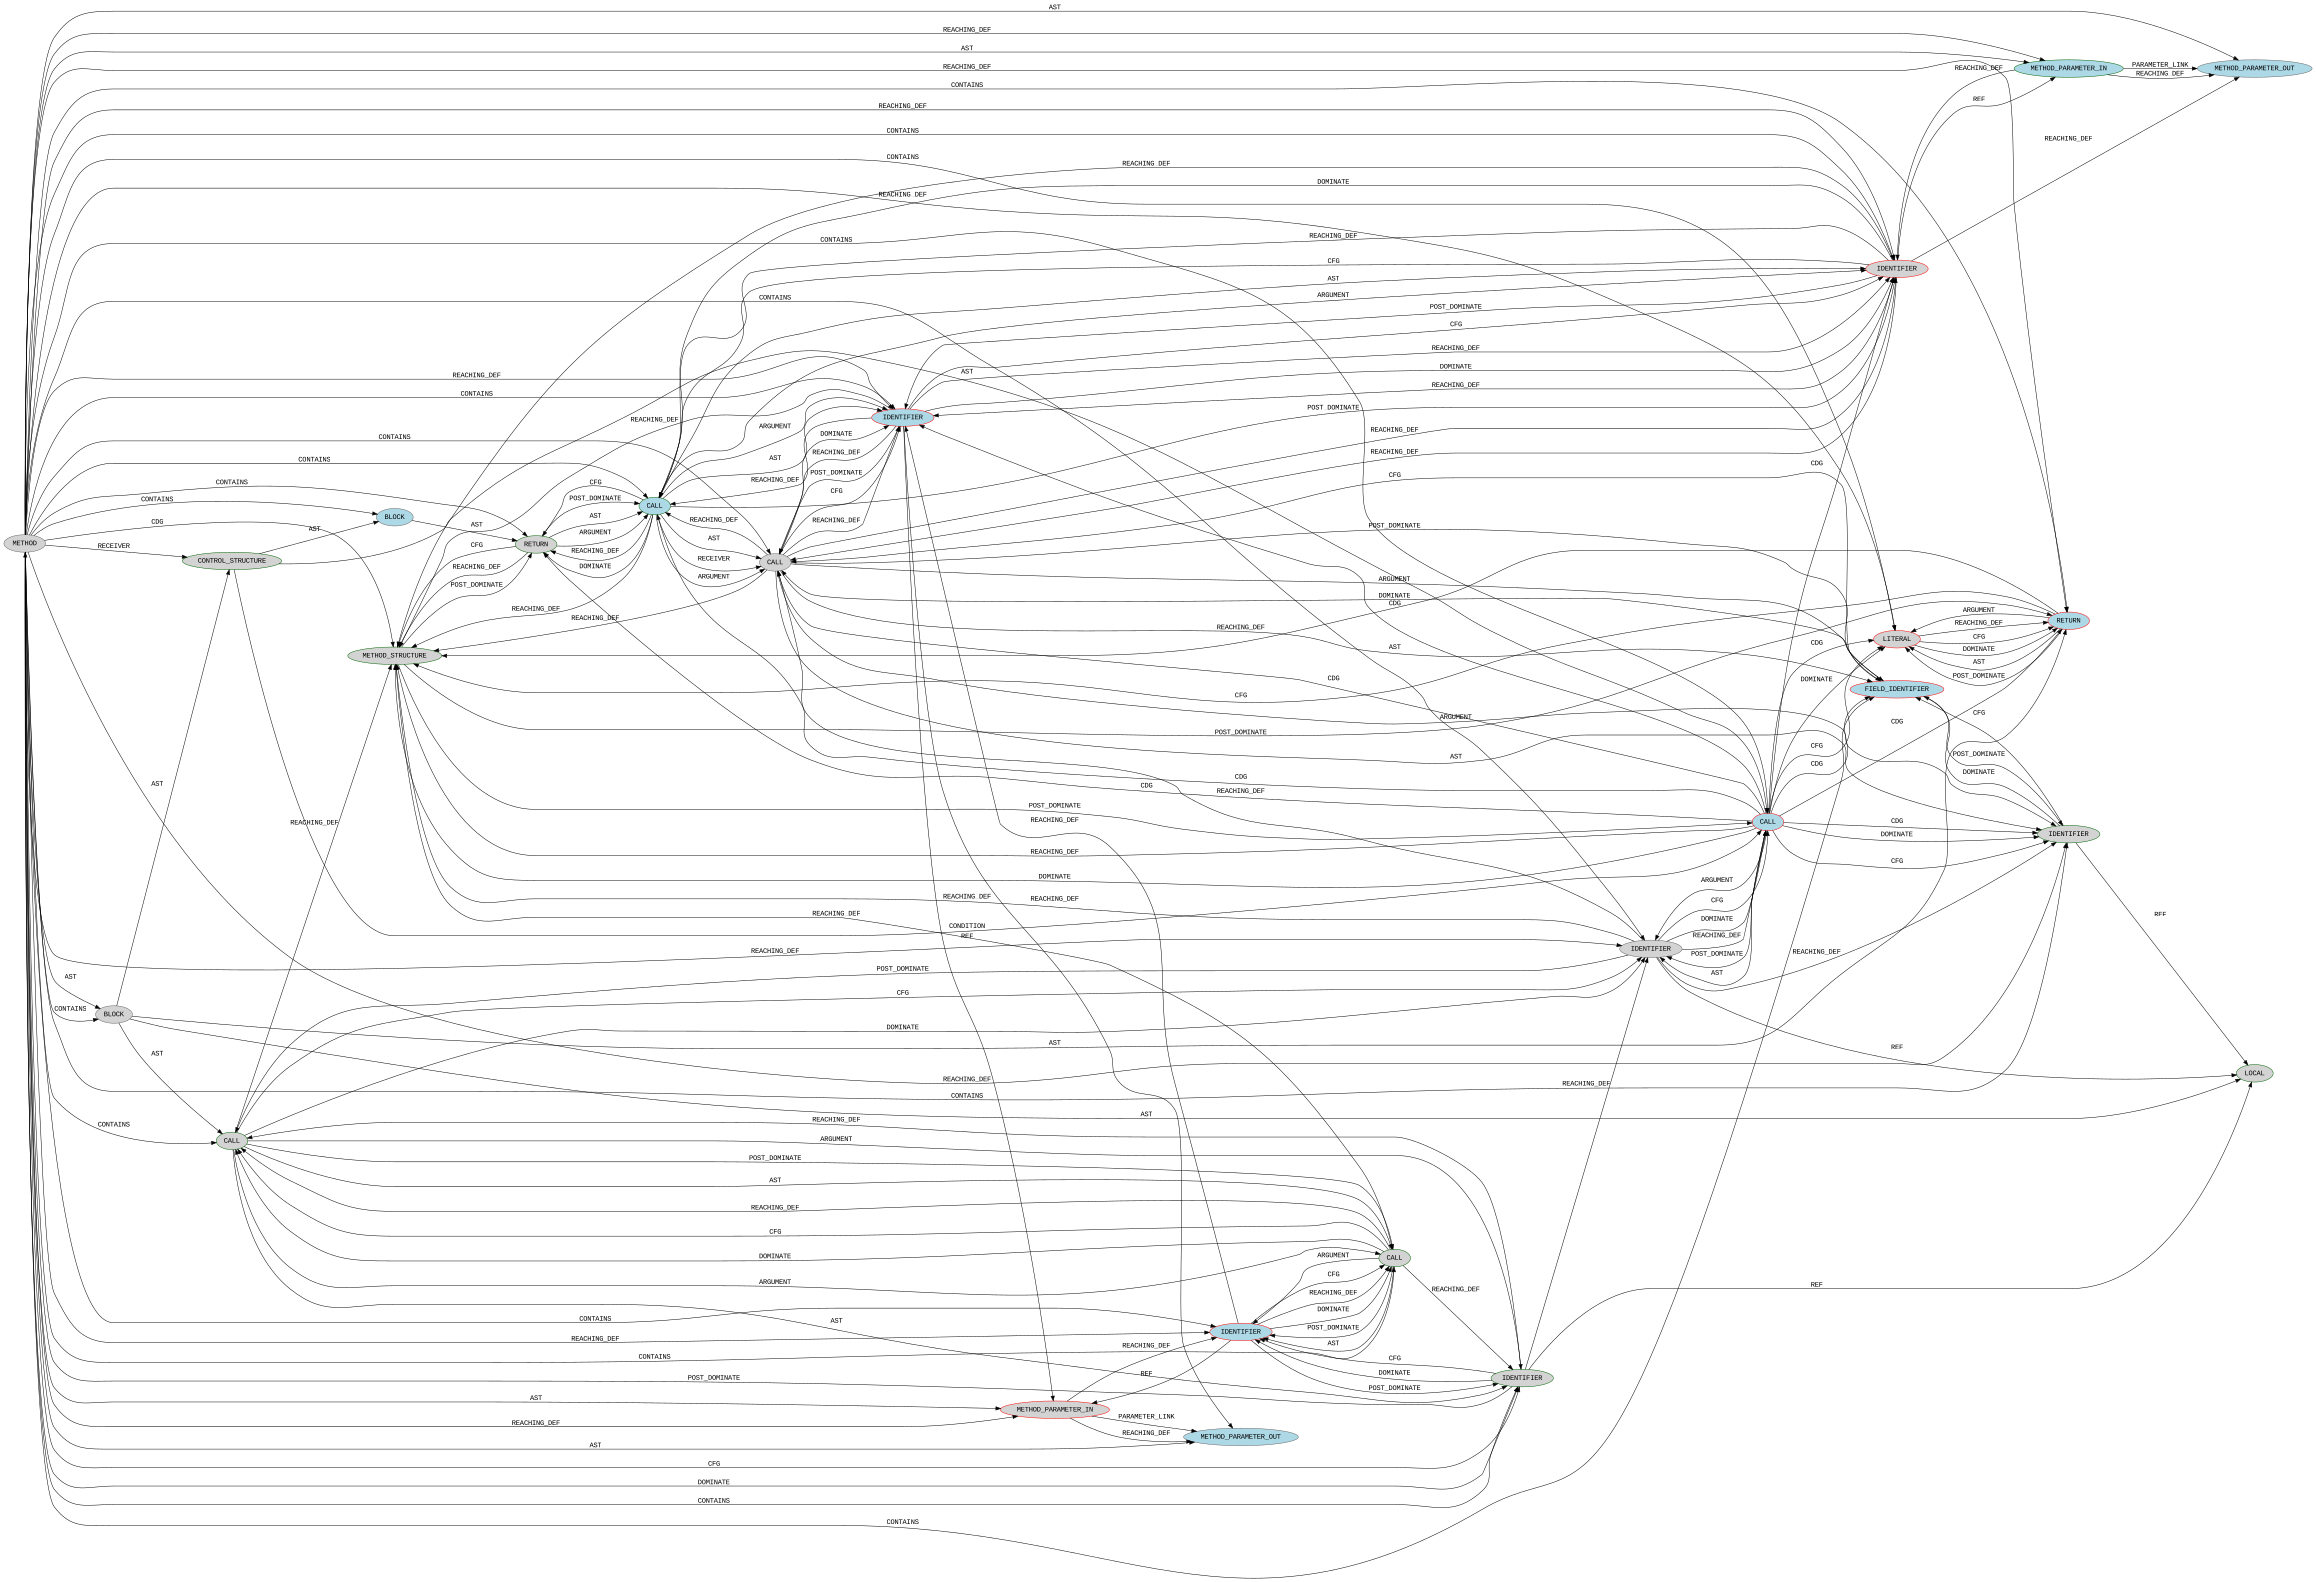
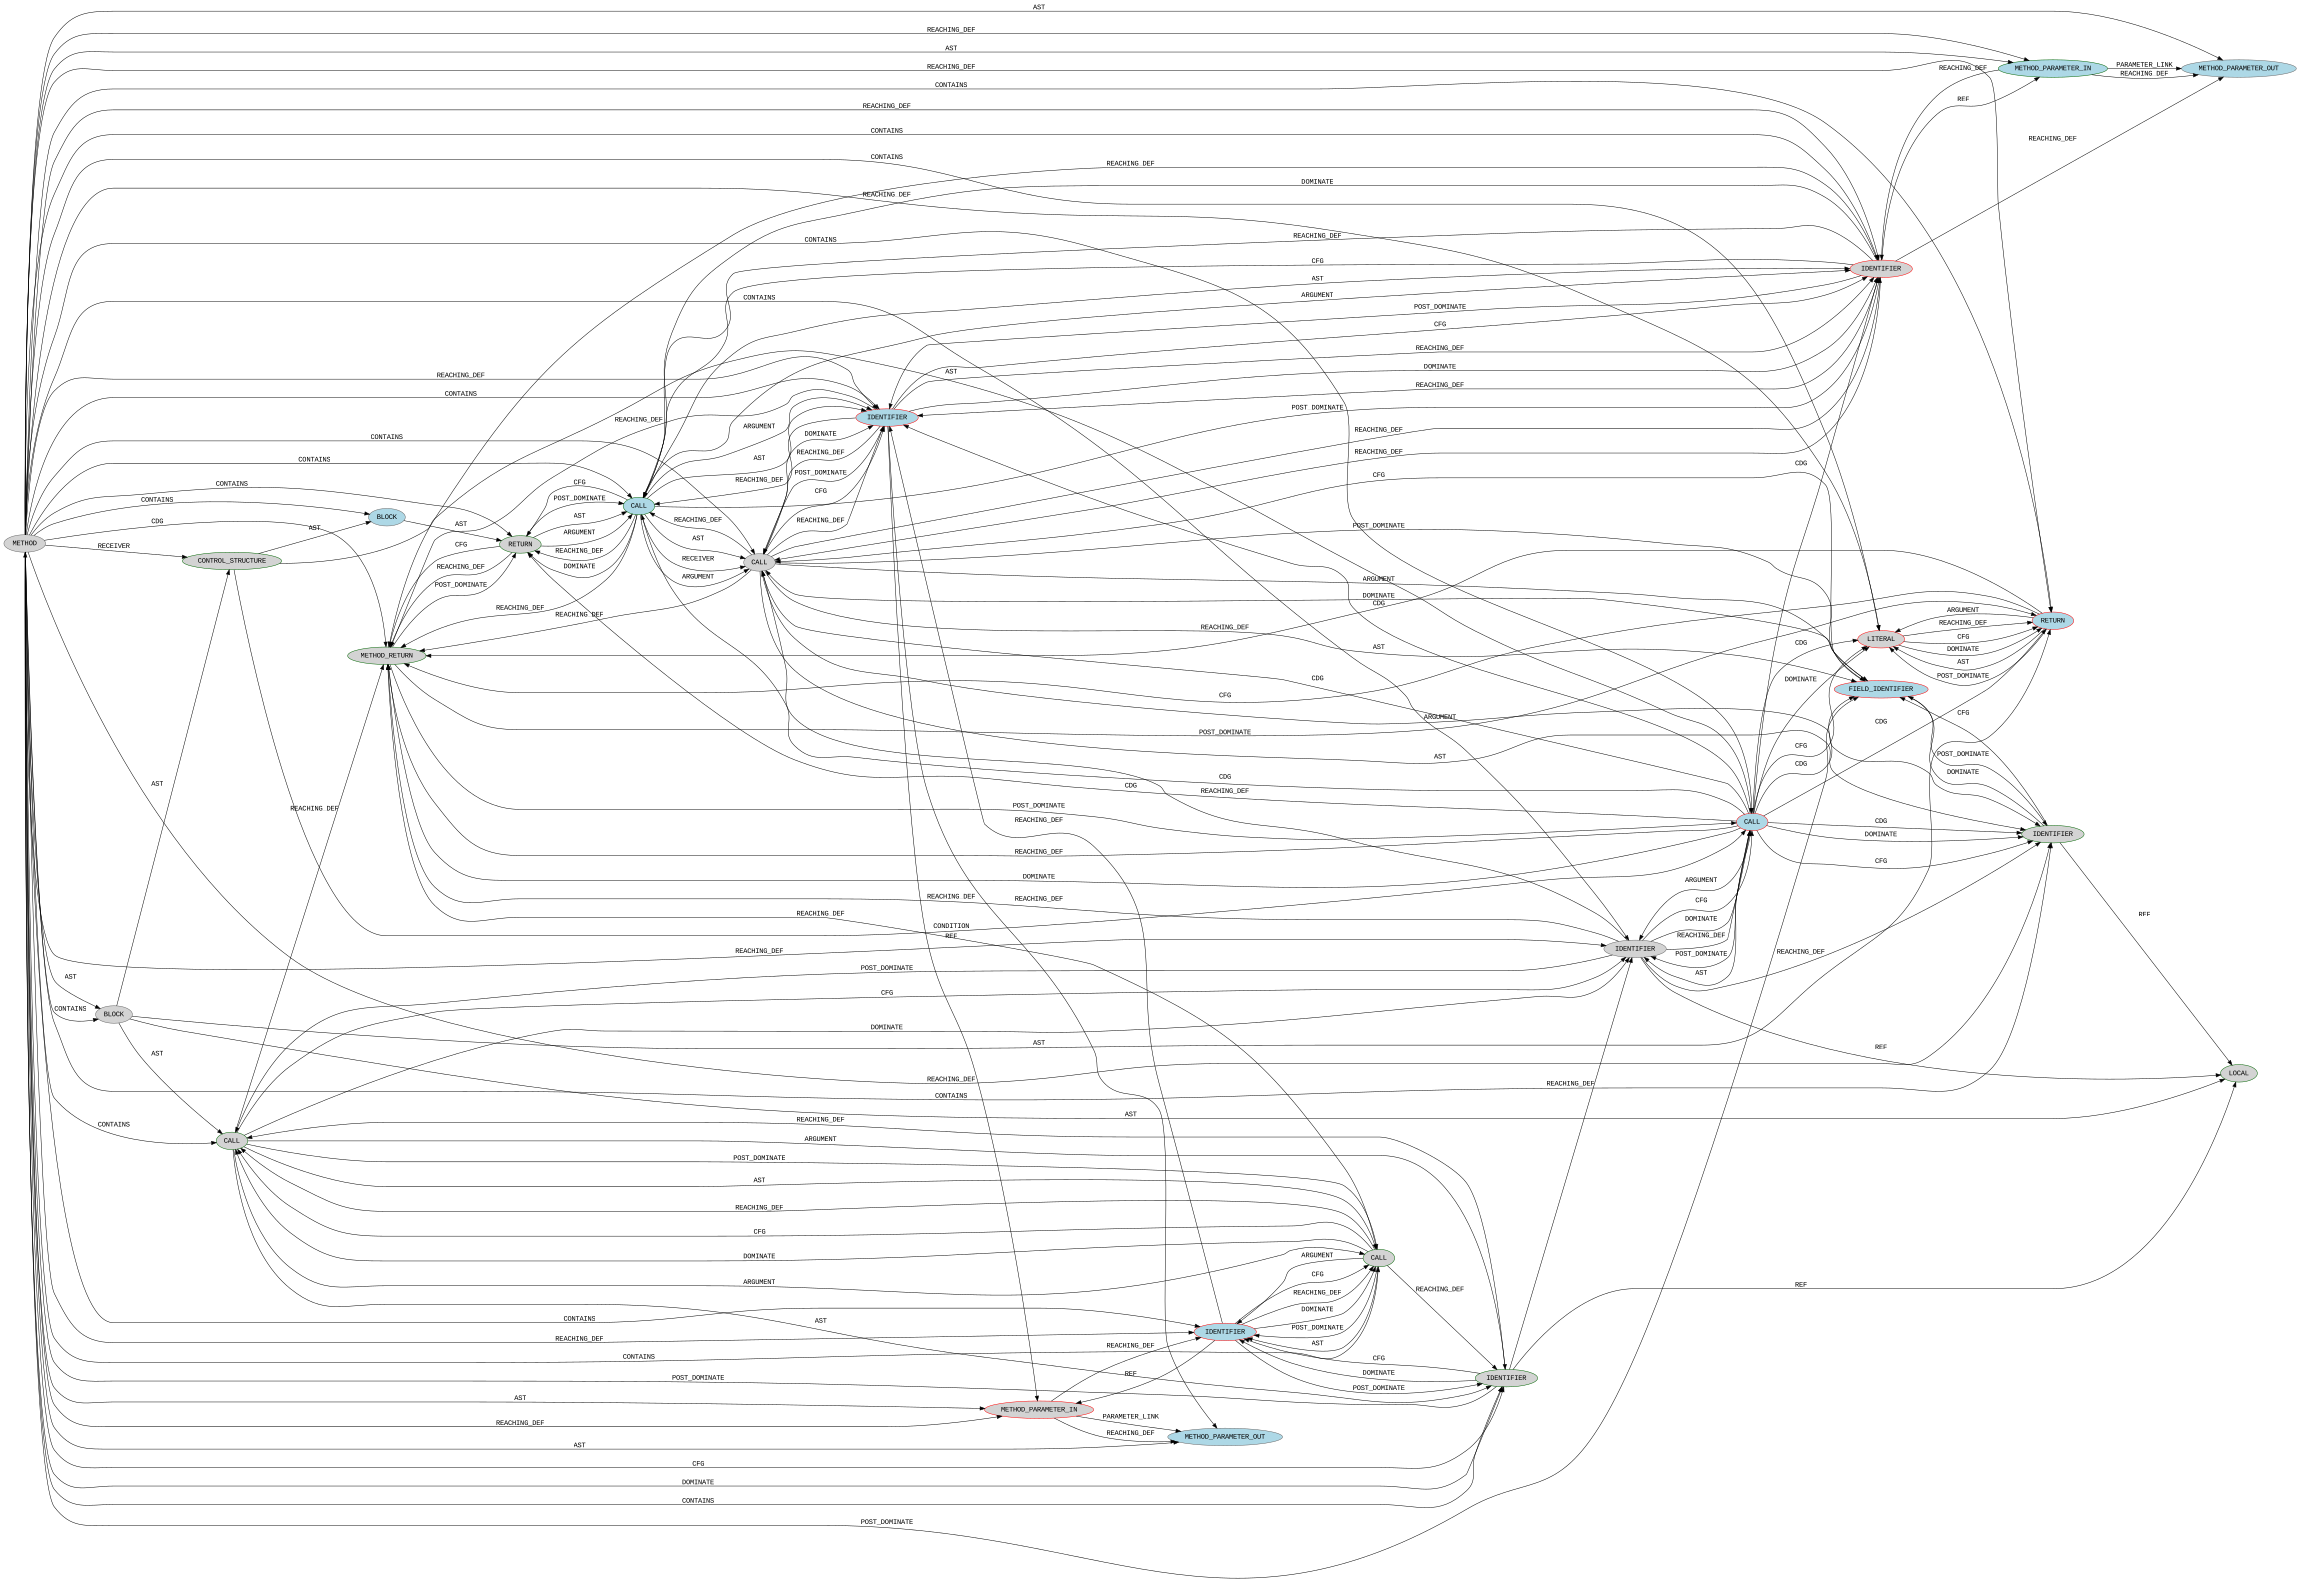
(395, 656) -> (387, 656)
(903, 1522) -> (887, 1522)
